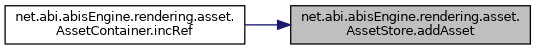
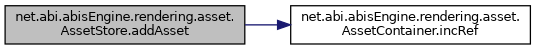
(261, 25) -> (261, 25)
